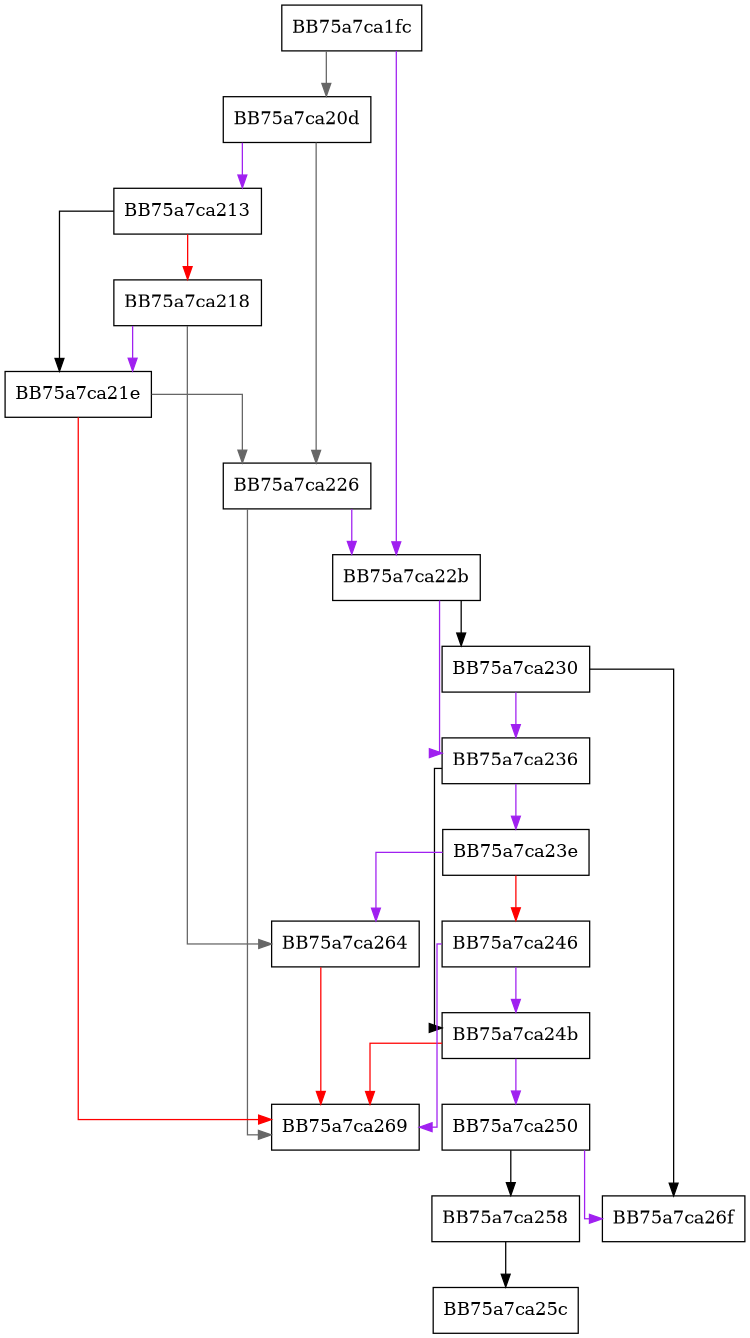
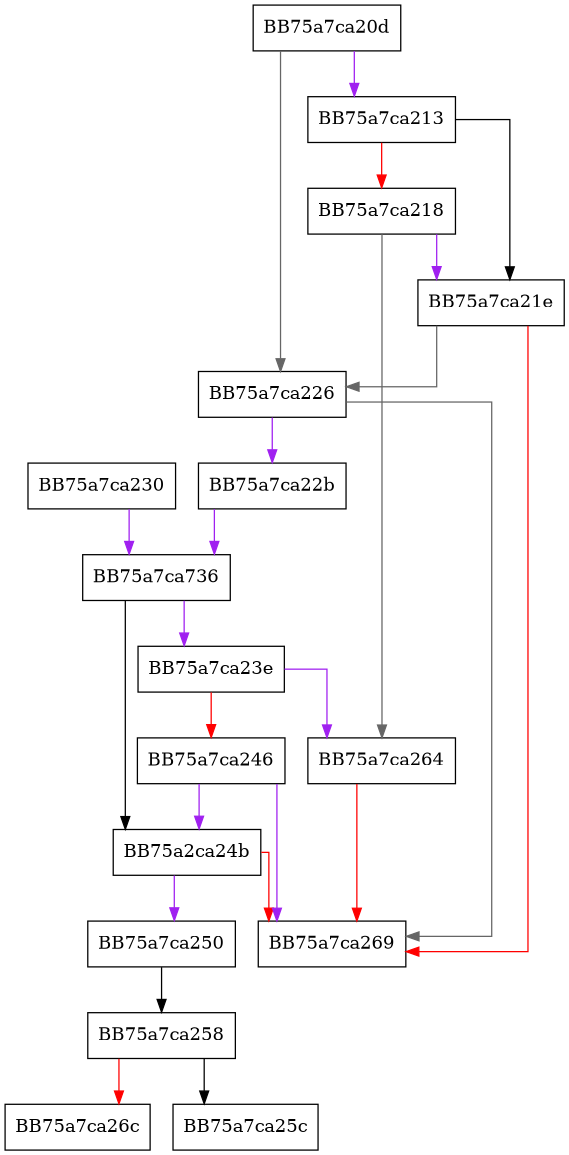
(352, 28) -> none
(461, 617) -> none
(516, 761) -> (156, 578)
(516, 1036) -> (187, 852)
none -> (78, 1127)
(674, 1219) -> none
